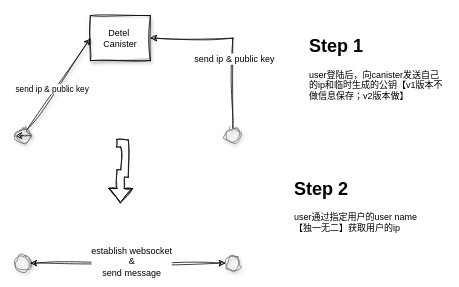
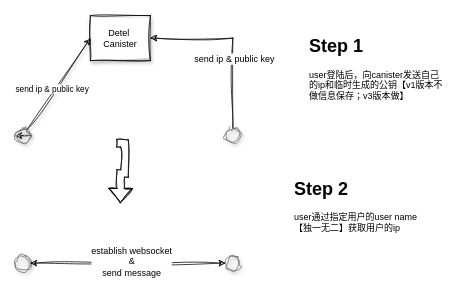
(376, 57) -> (376, 57)
